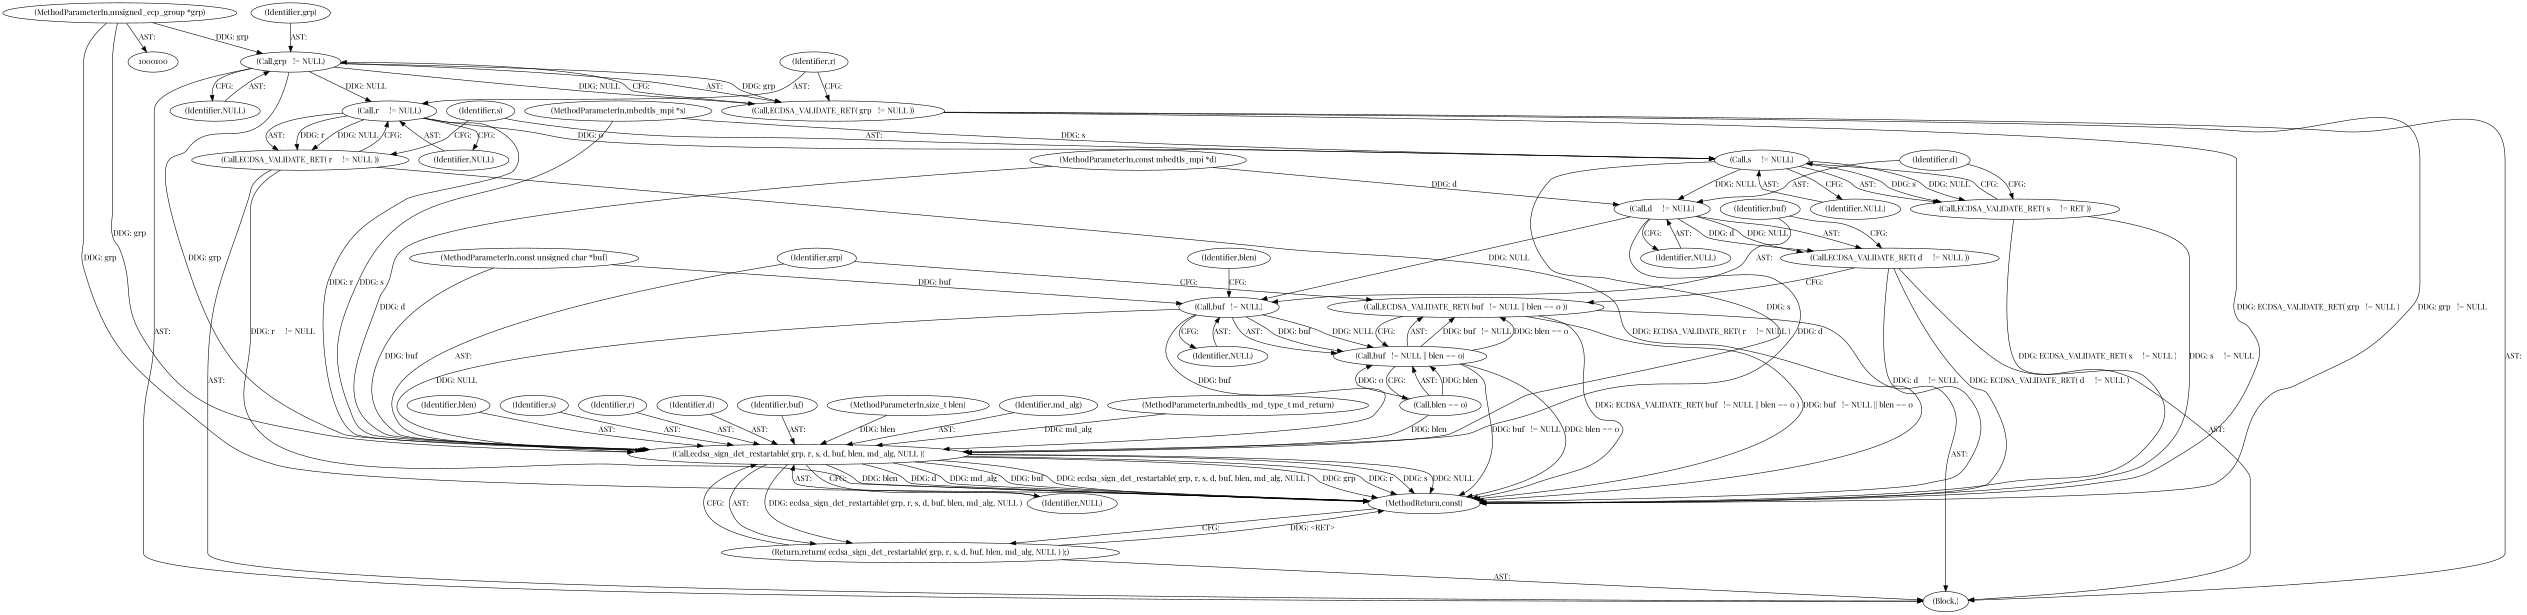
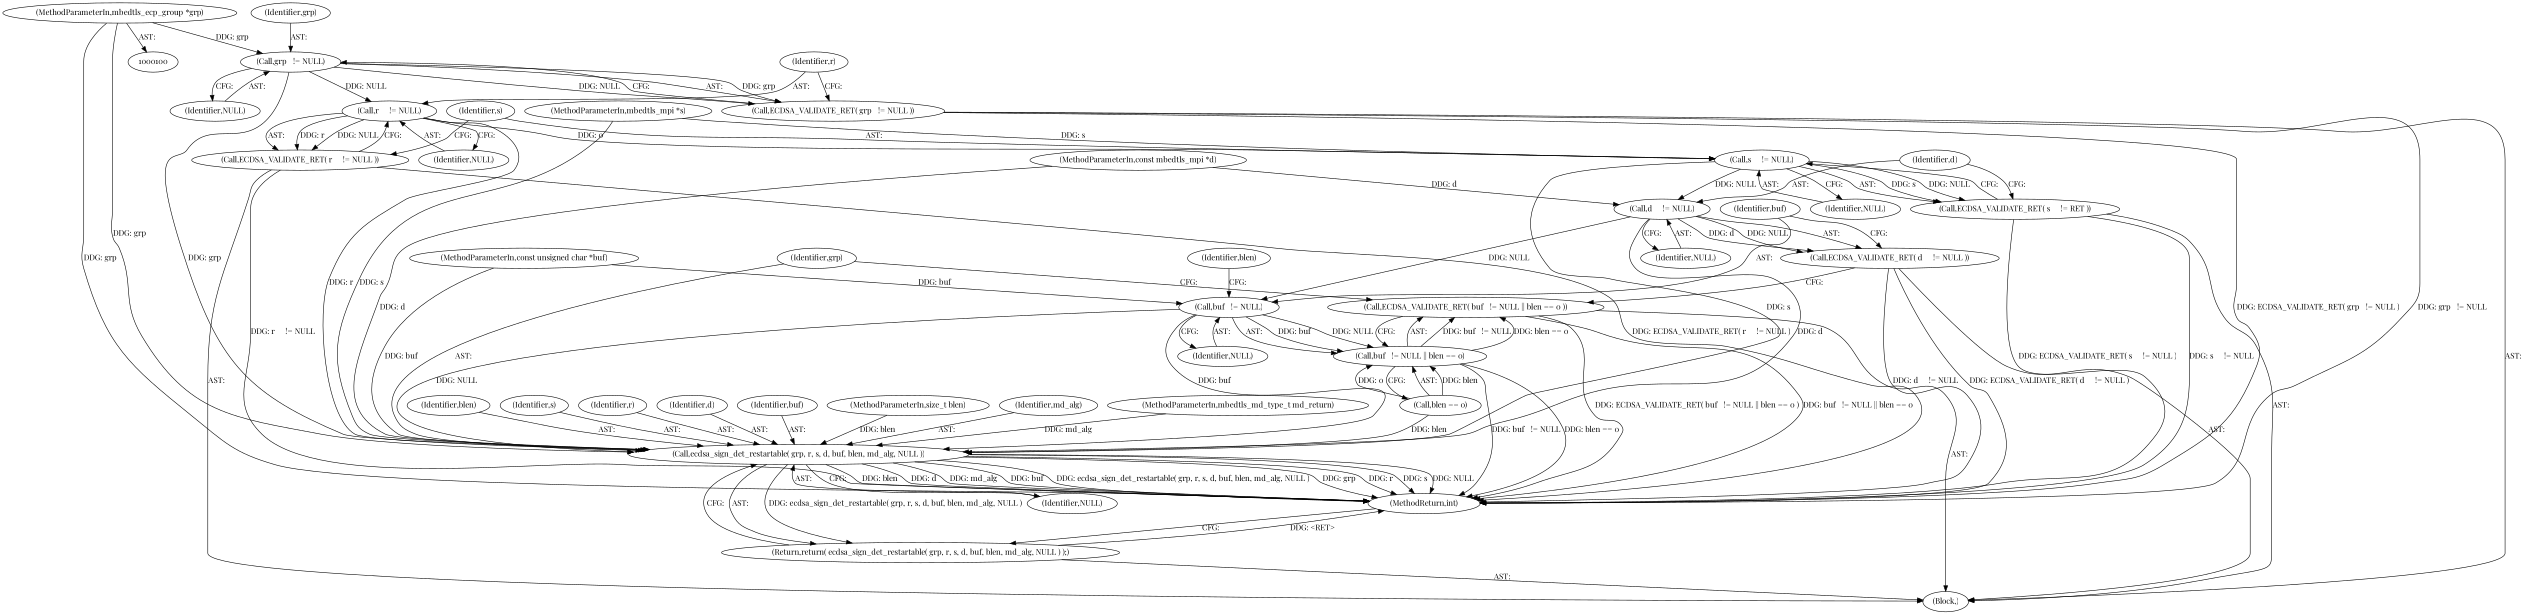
(120, 13) -> (120, 13)
(1424, 504) -> (1424, 504)
(751, 594) -> (2272, 495)
